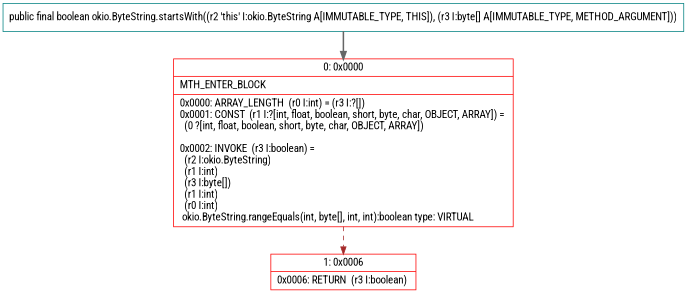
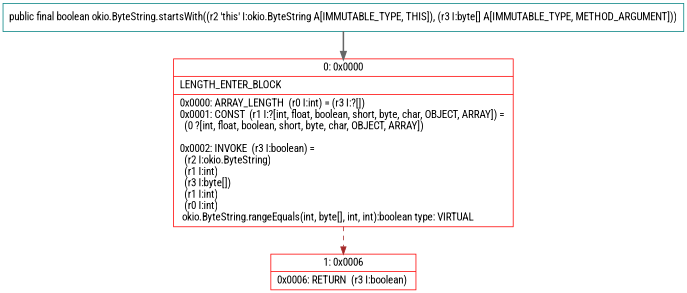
(223, 85) -> (231, 85)
